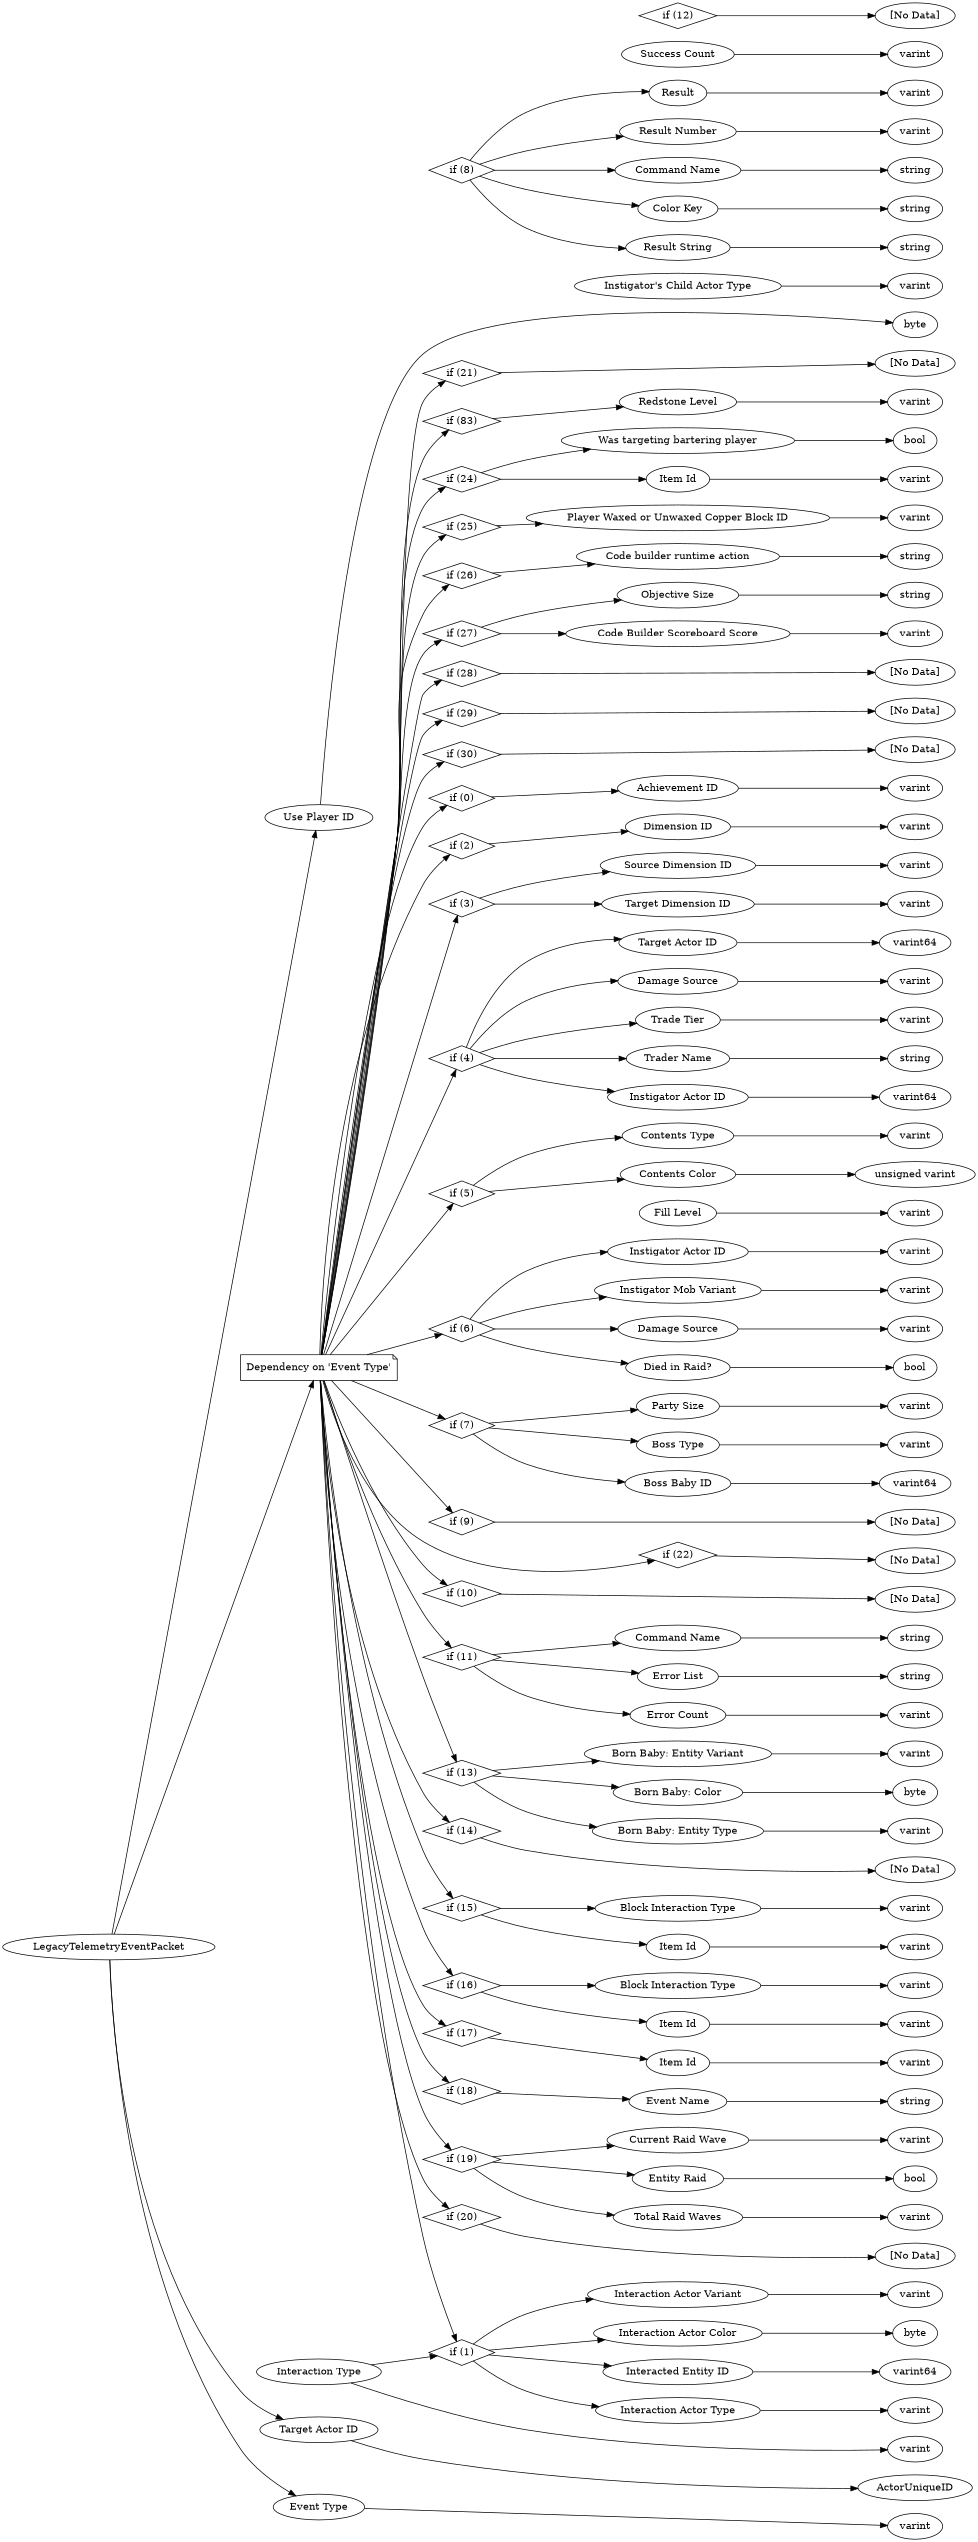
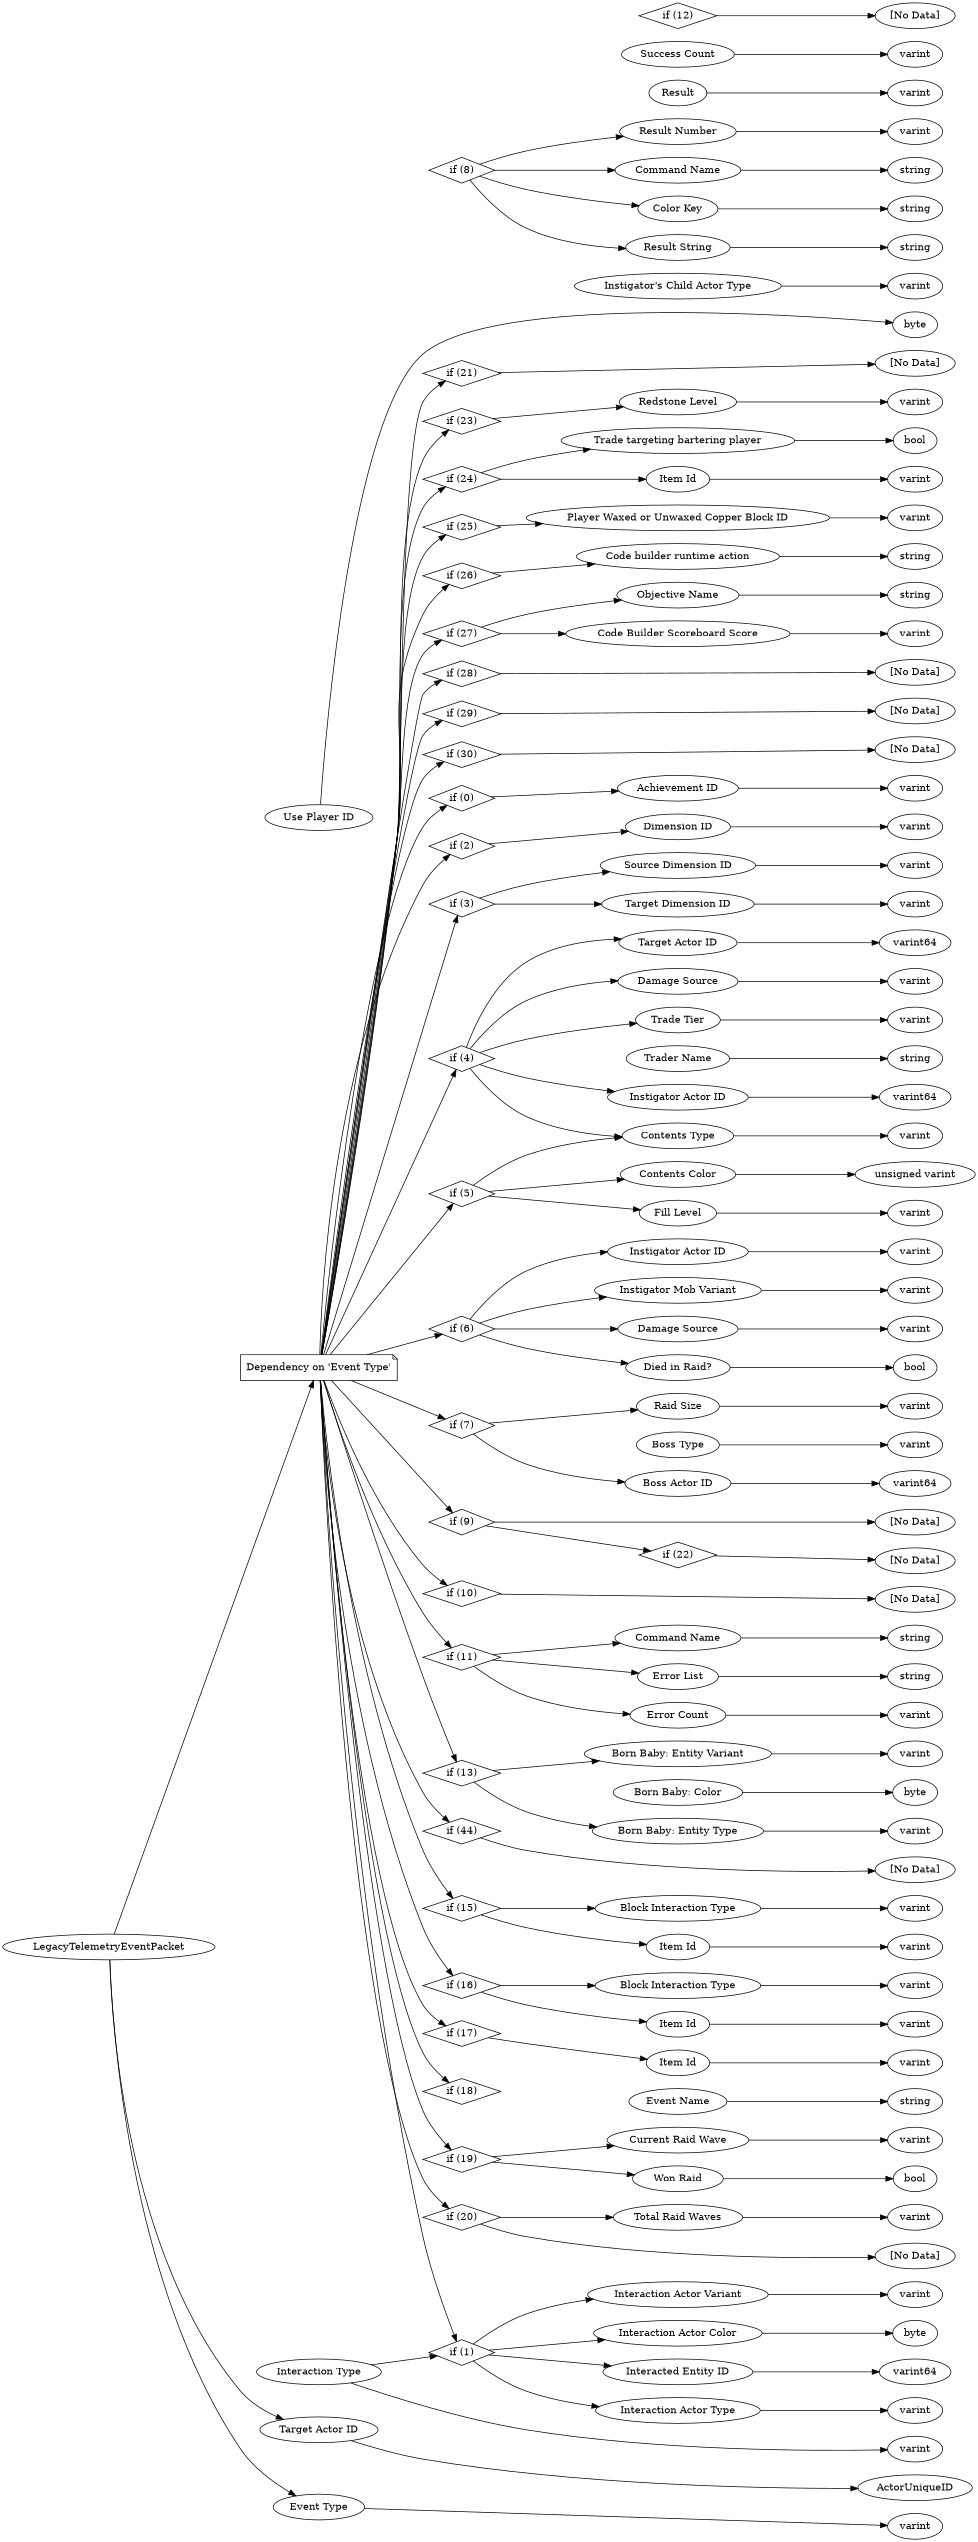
(547, 105) -> none
(462, 421) -> (462, 421)
(678, 441) -> (678, 441)
(678, 595) -> (678, 595)
(557, 1059) -> (534, 1120)
none -> (561, 1203)
(213, 1386) -> none
(678, 1406) -> (678, 1406)
(560, 1434) -> none
(678, 1483) -> (678, 1483)
(439, 1549) -> (564, 1538)
(552, 1781) -> none
(462, 1831) -> (462, 1831)
(559, 2096) -> none
(678, 2179) -> (678, 2179)
(537, 2201) -> (553, 2217)
